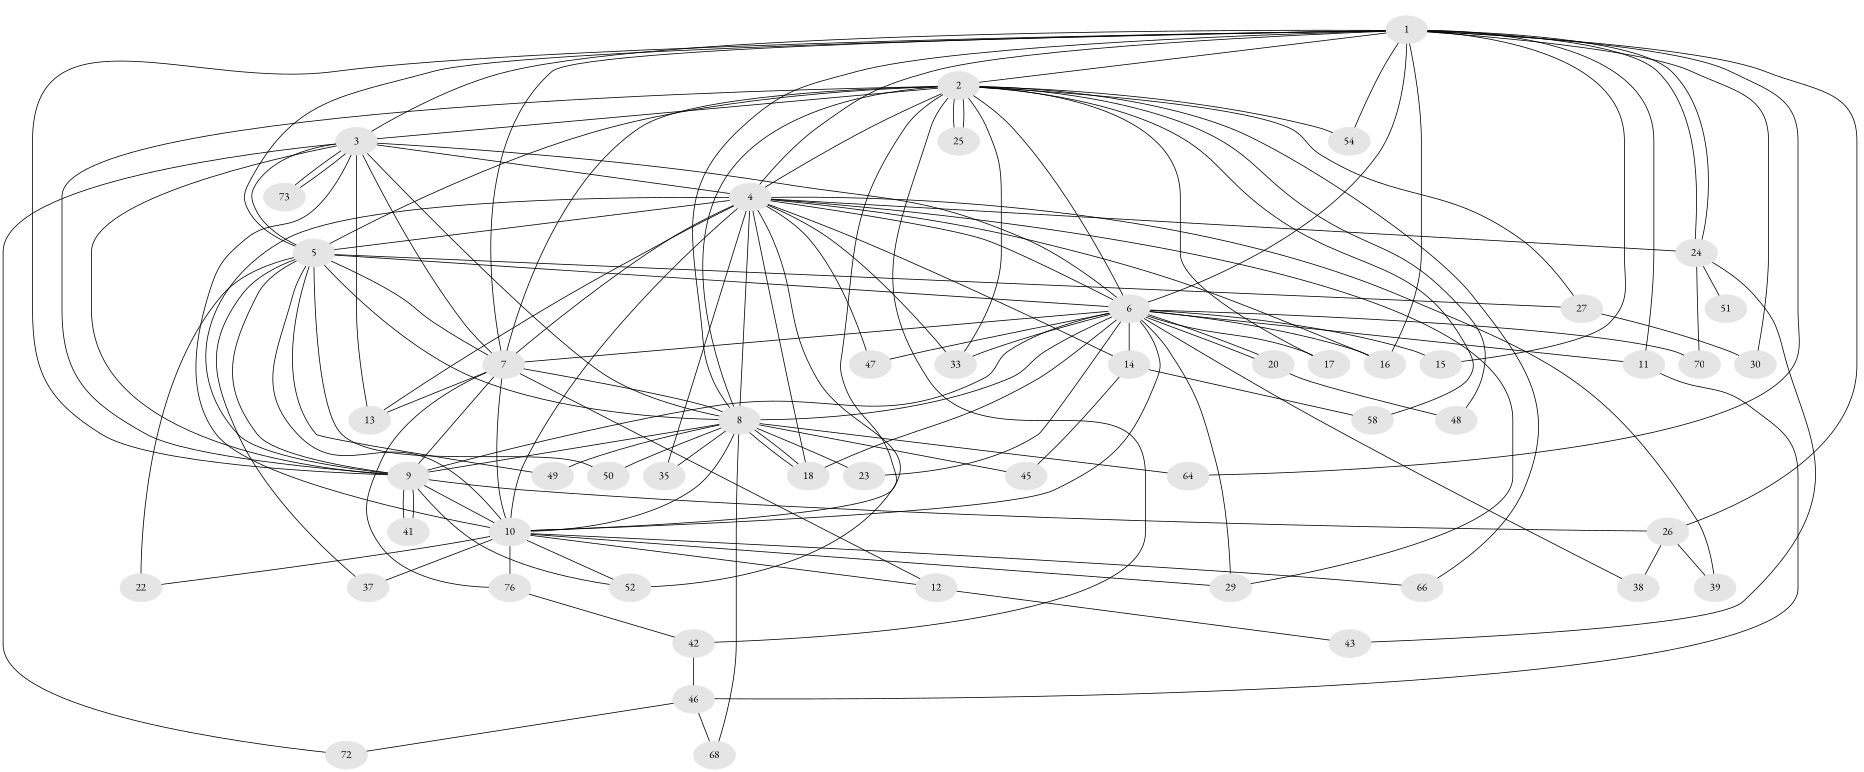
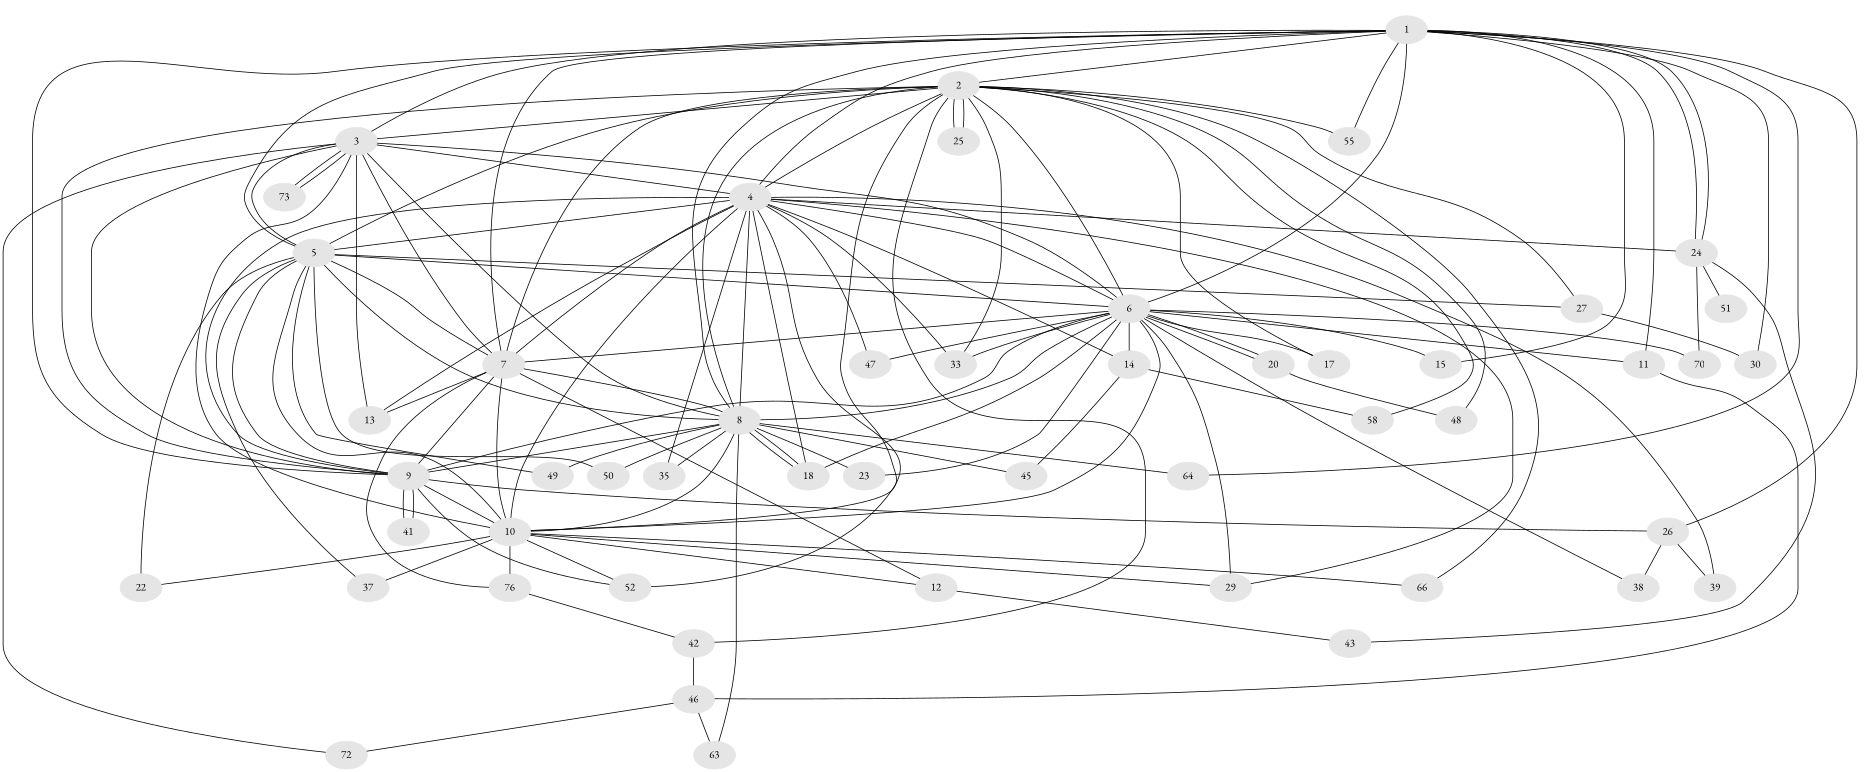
(1349, 141) -> (1349, 141)
(1385, 365) -> none
(715, 755) -> (715, 755)
